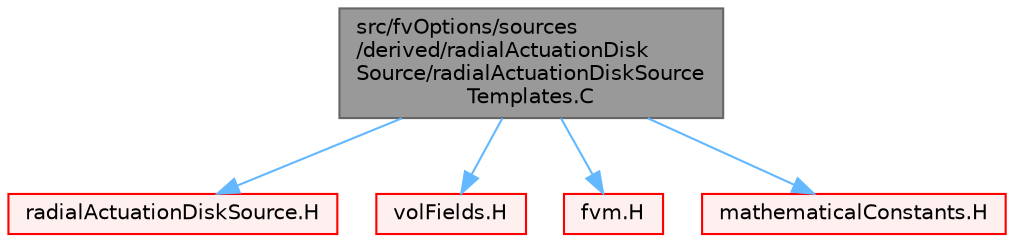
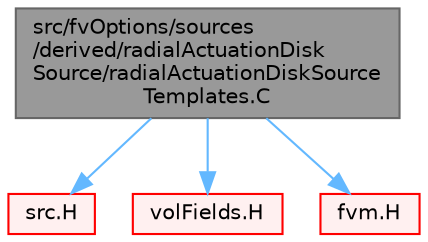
(173, 214) -> (52, 214)
(854, 214) -> none
